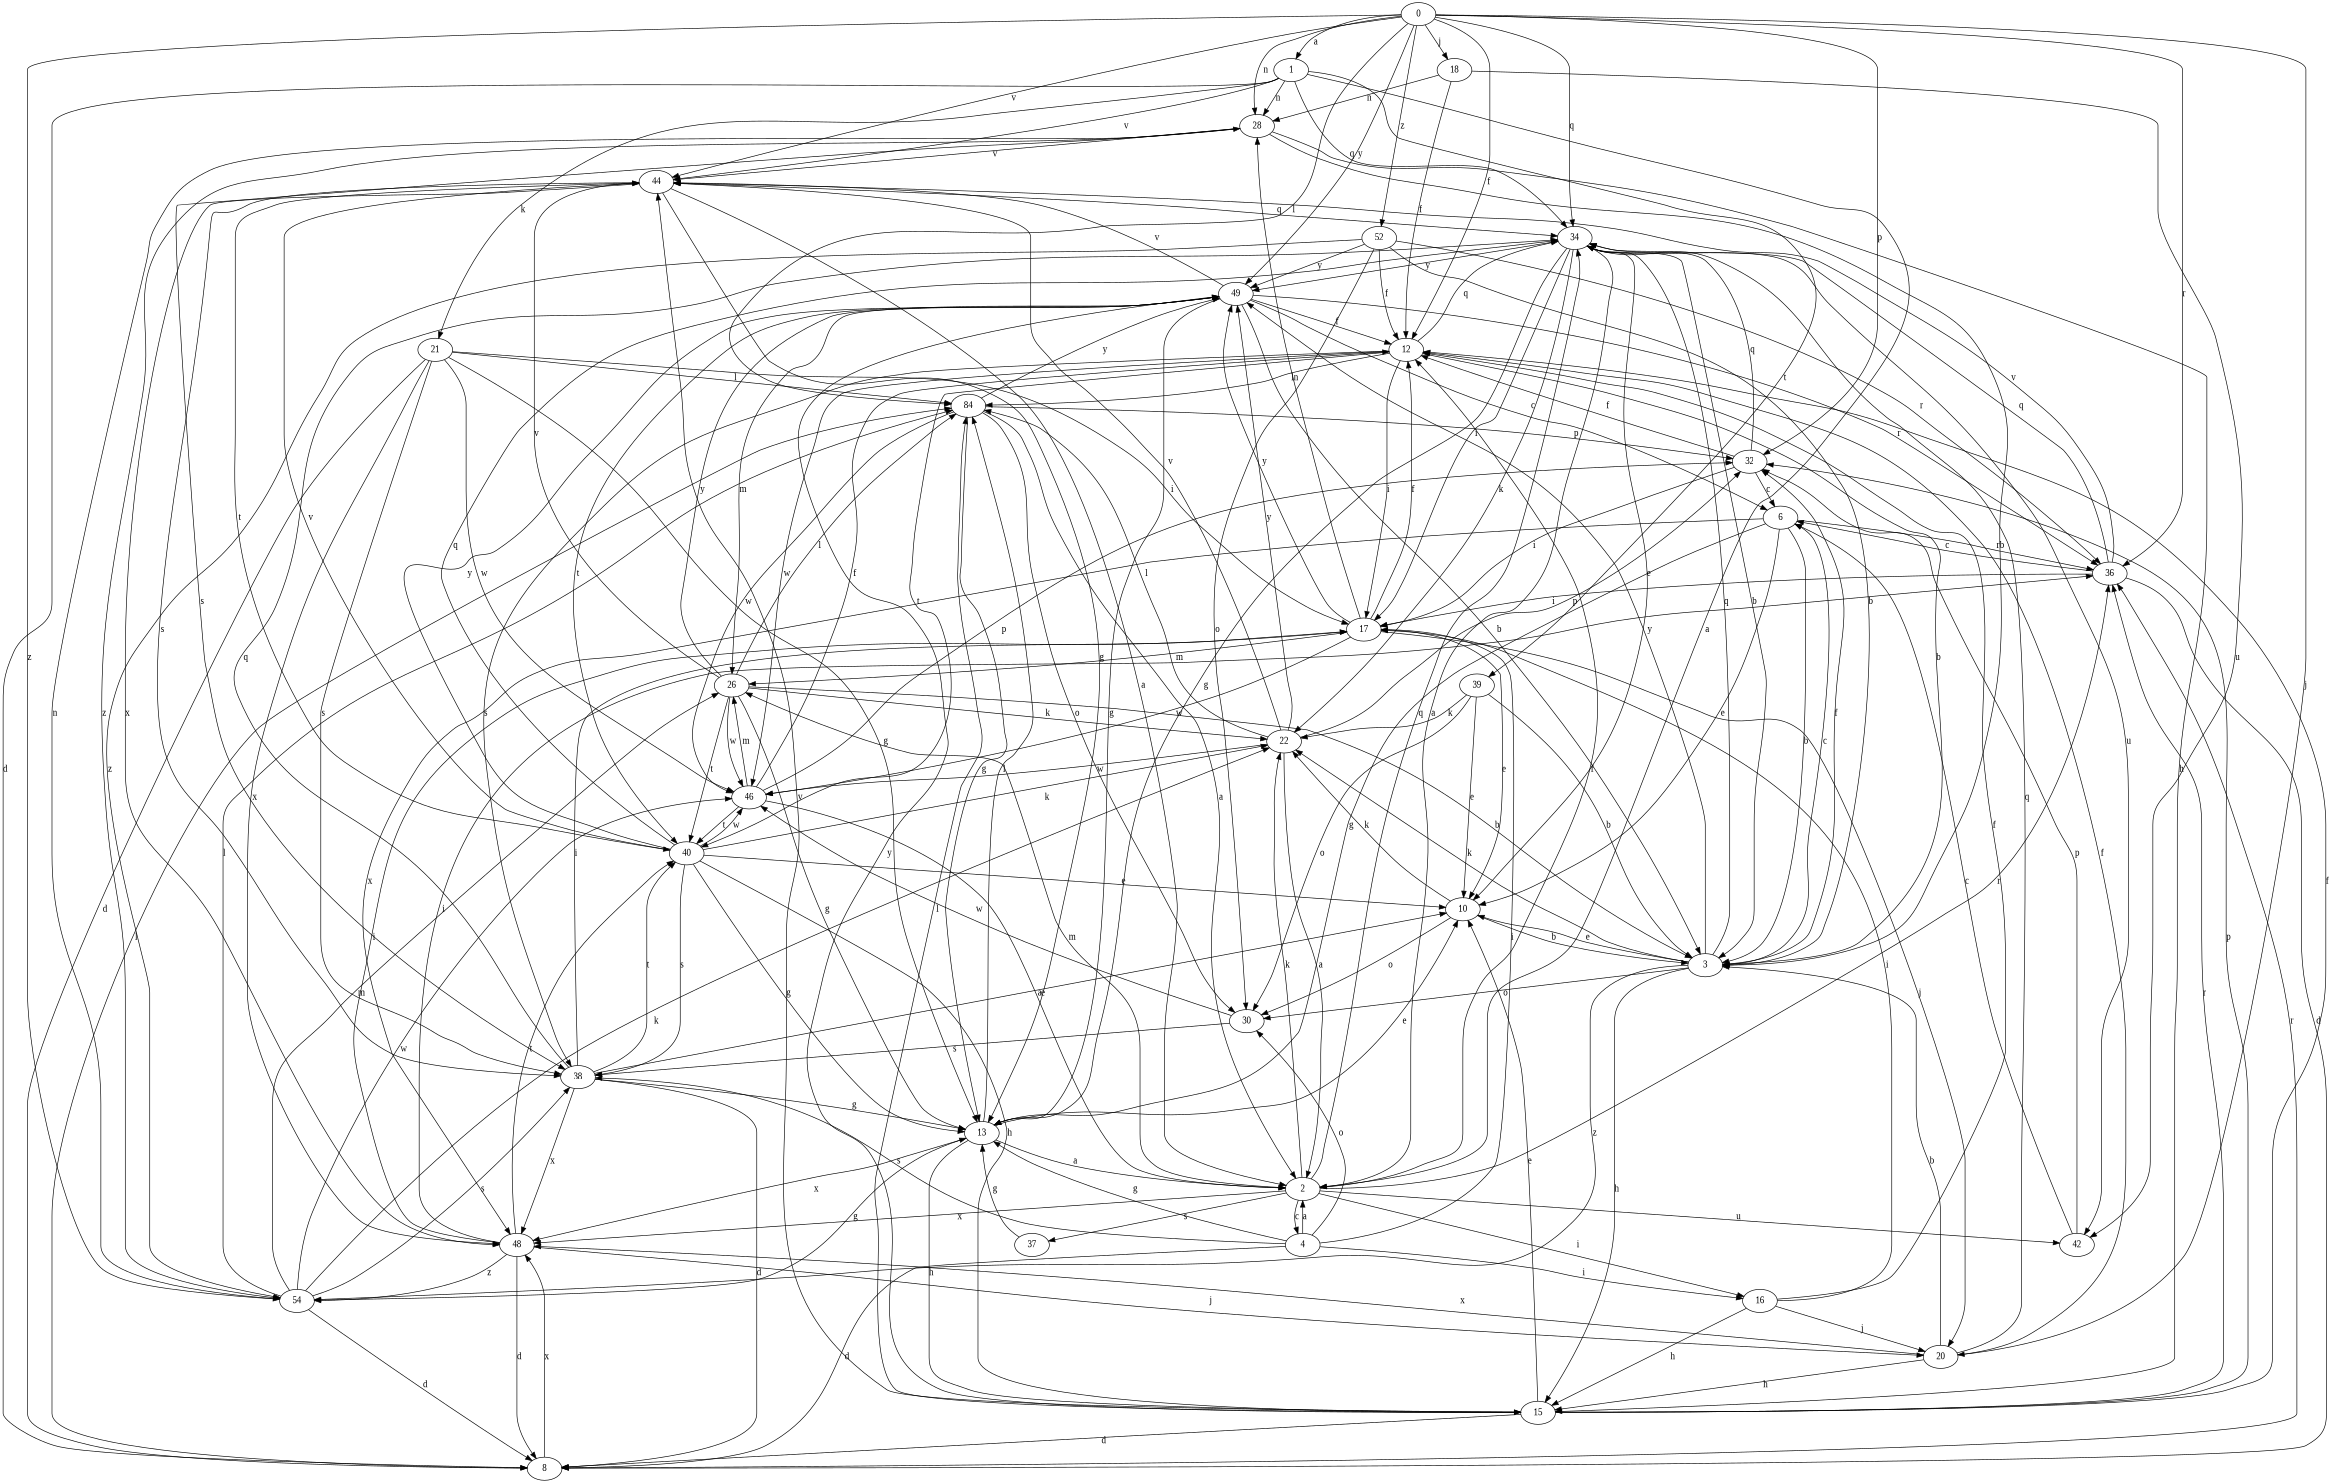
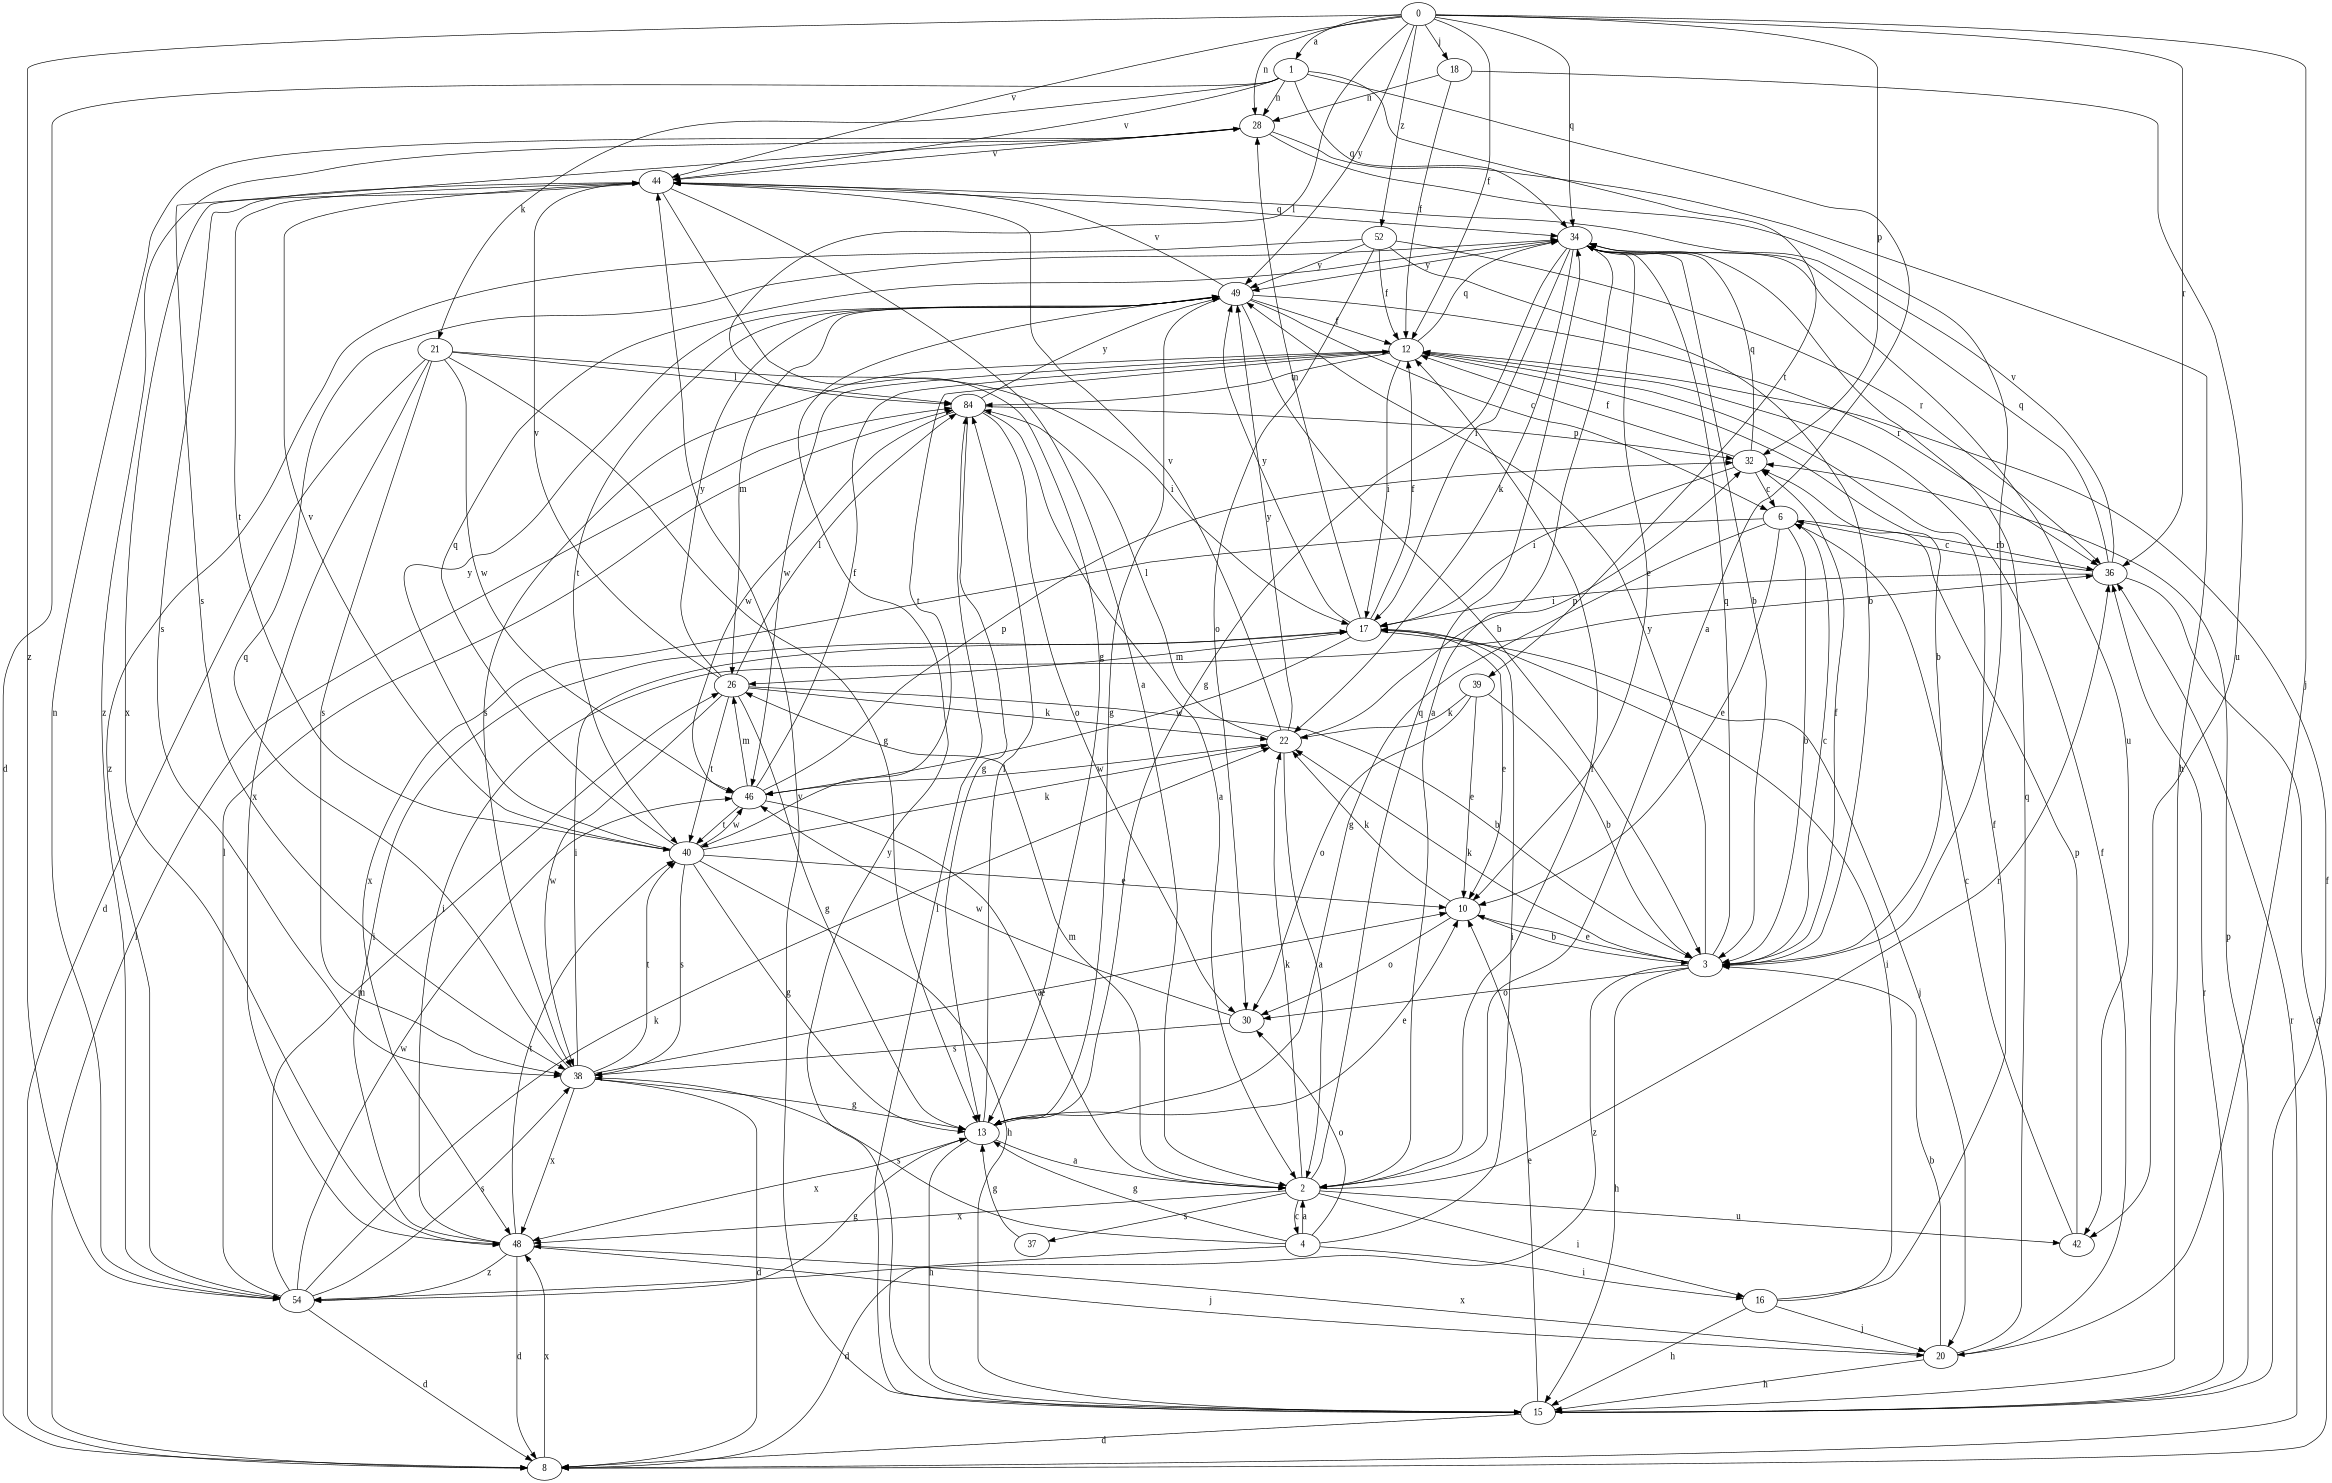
(1292, 378) -> (1292, 378)
(728, 740) -> (560, 844)
